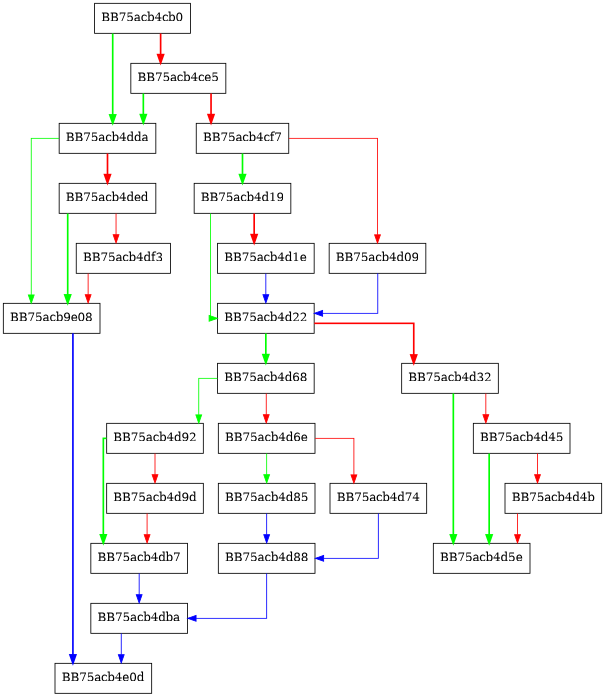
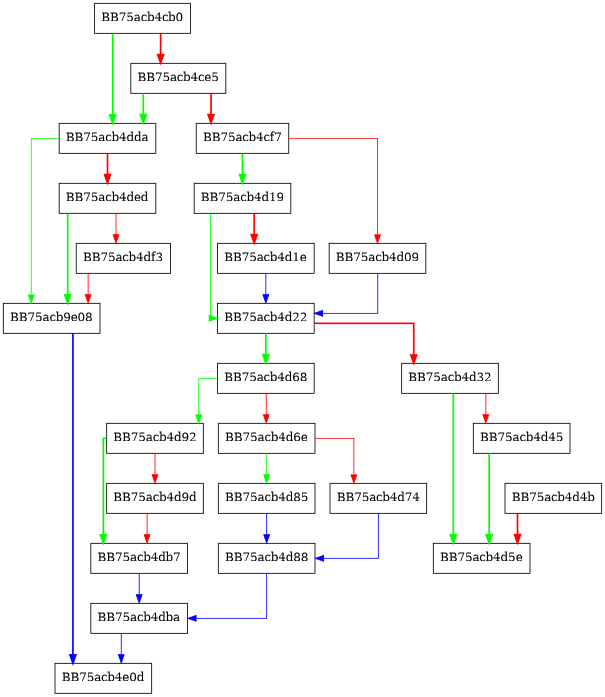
(538, 464) -> none
(518, 524) -> (518, 524)
